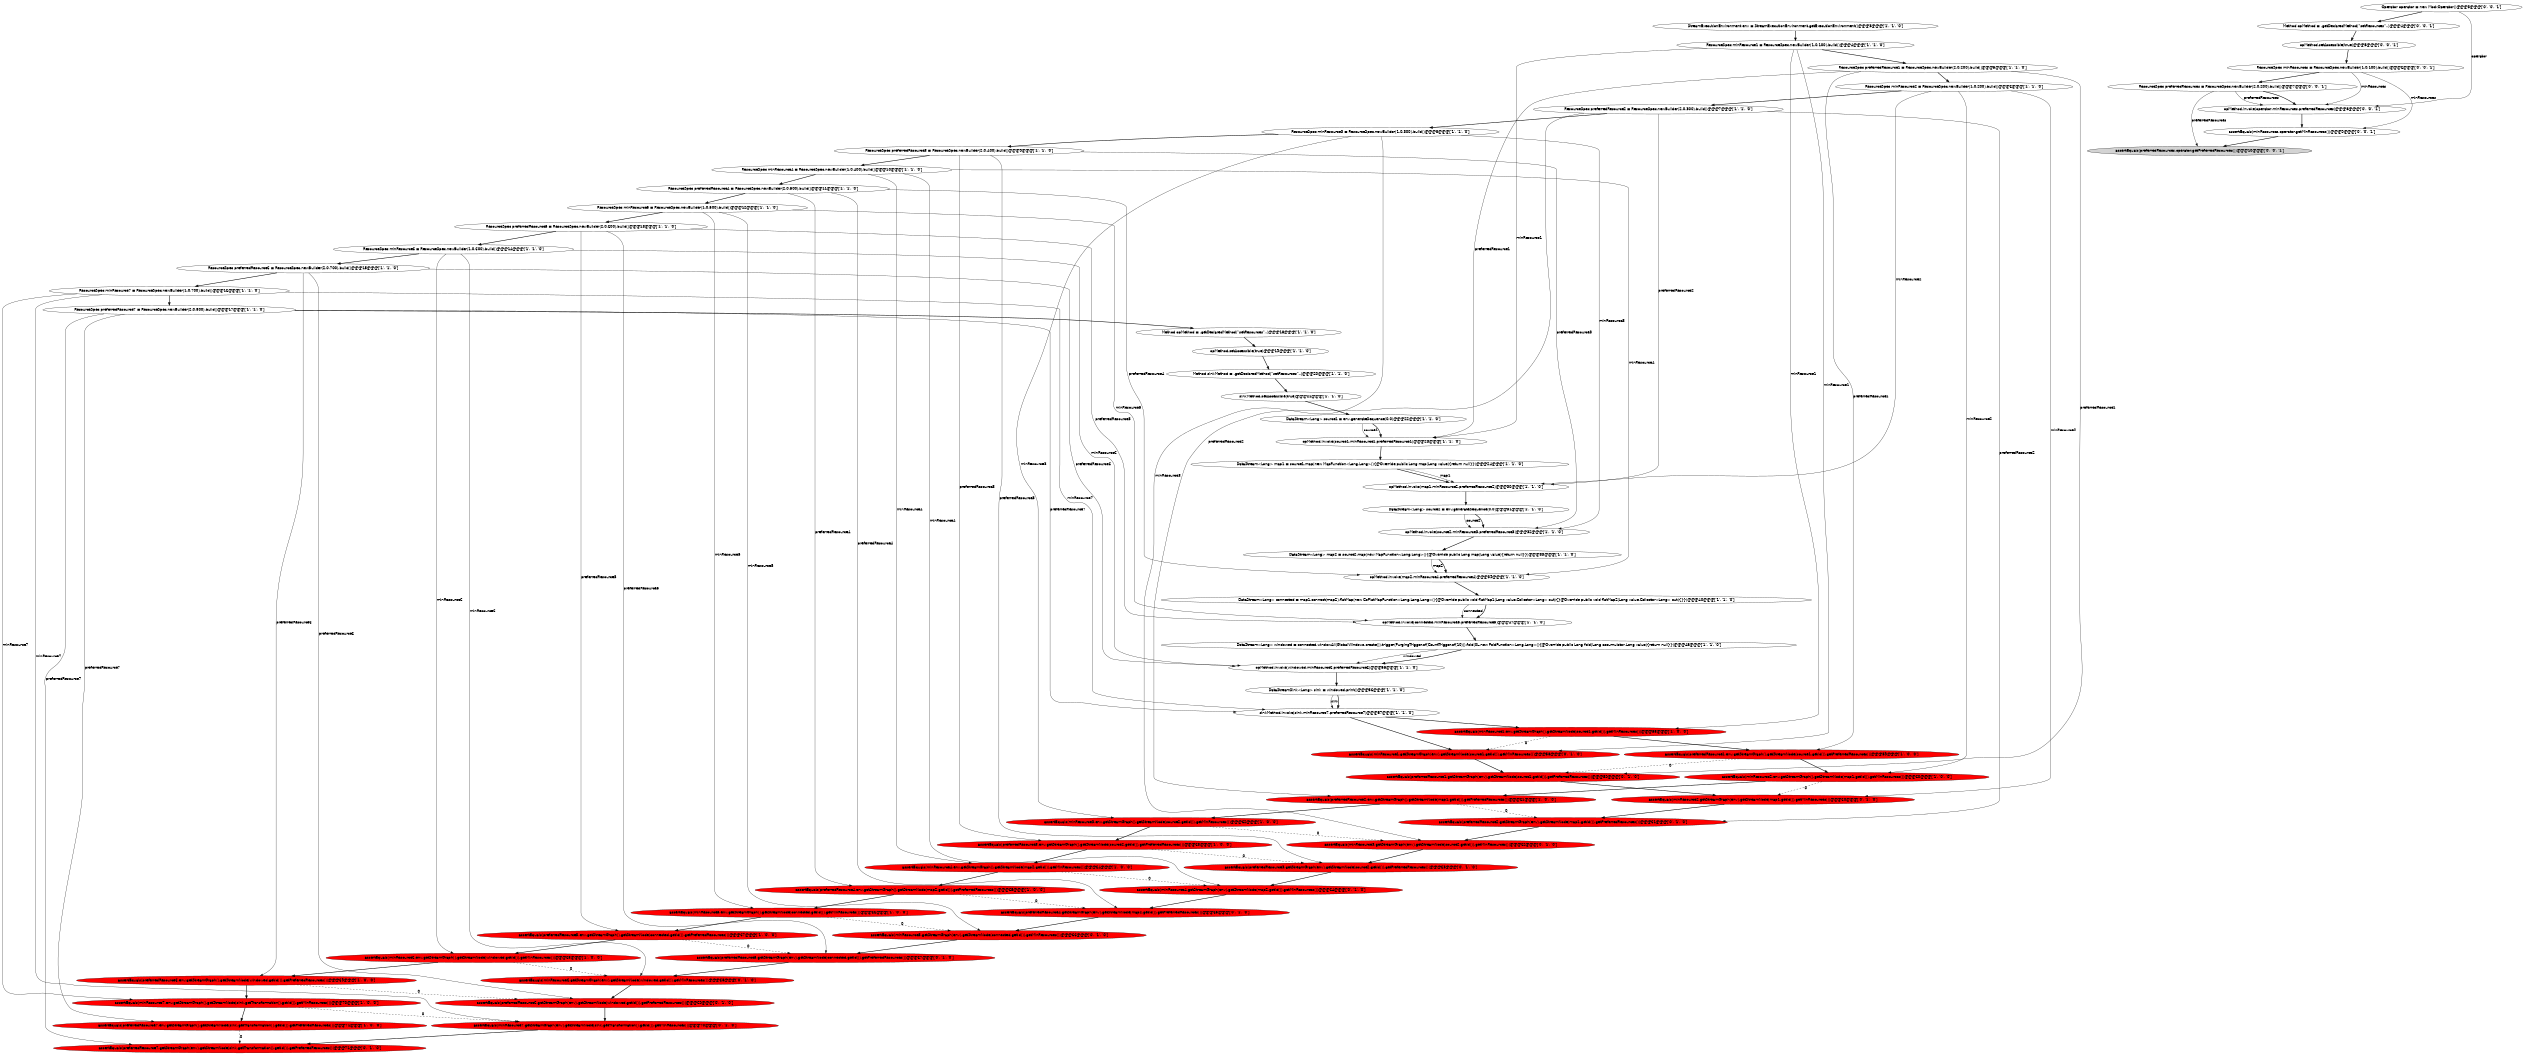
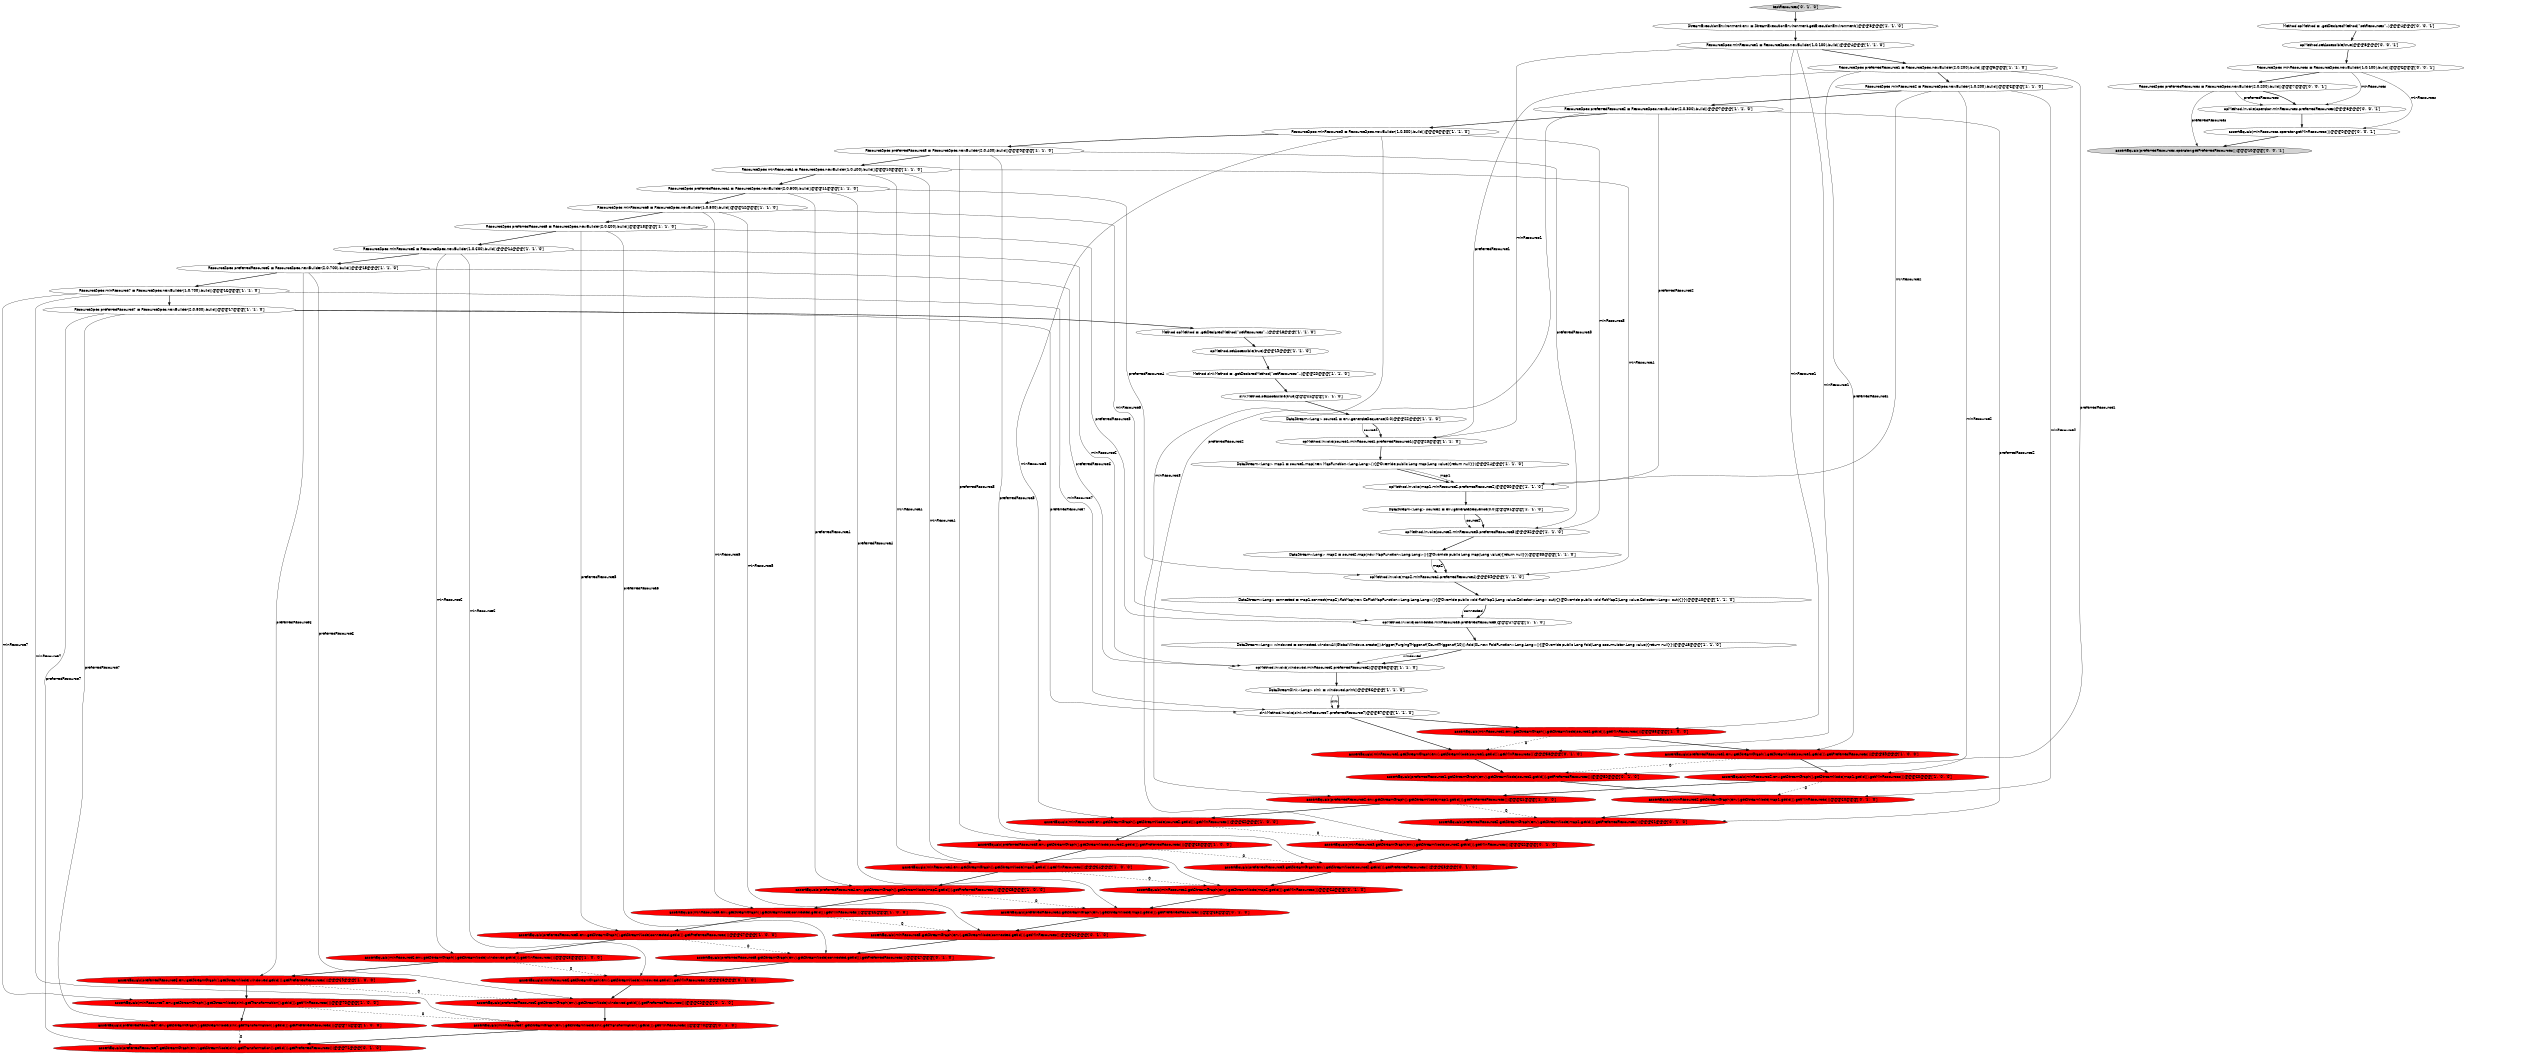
none -> (1795, 7)
(2441, 7) -> none
